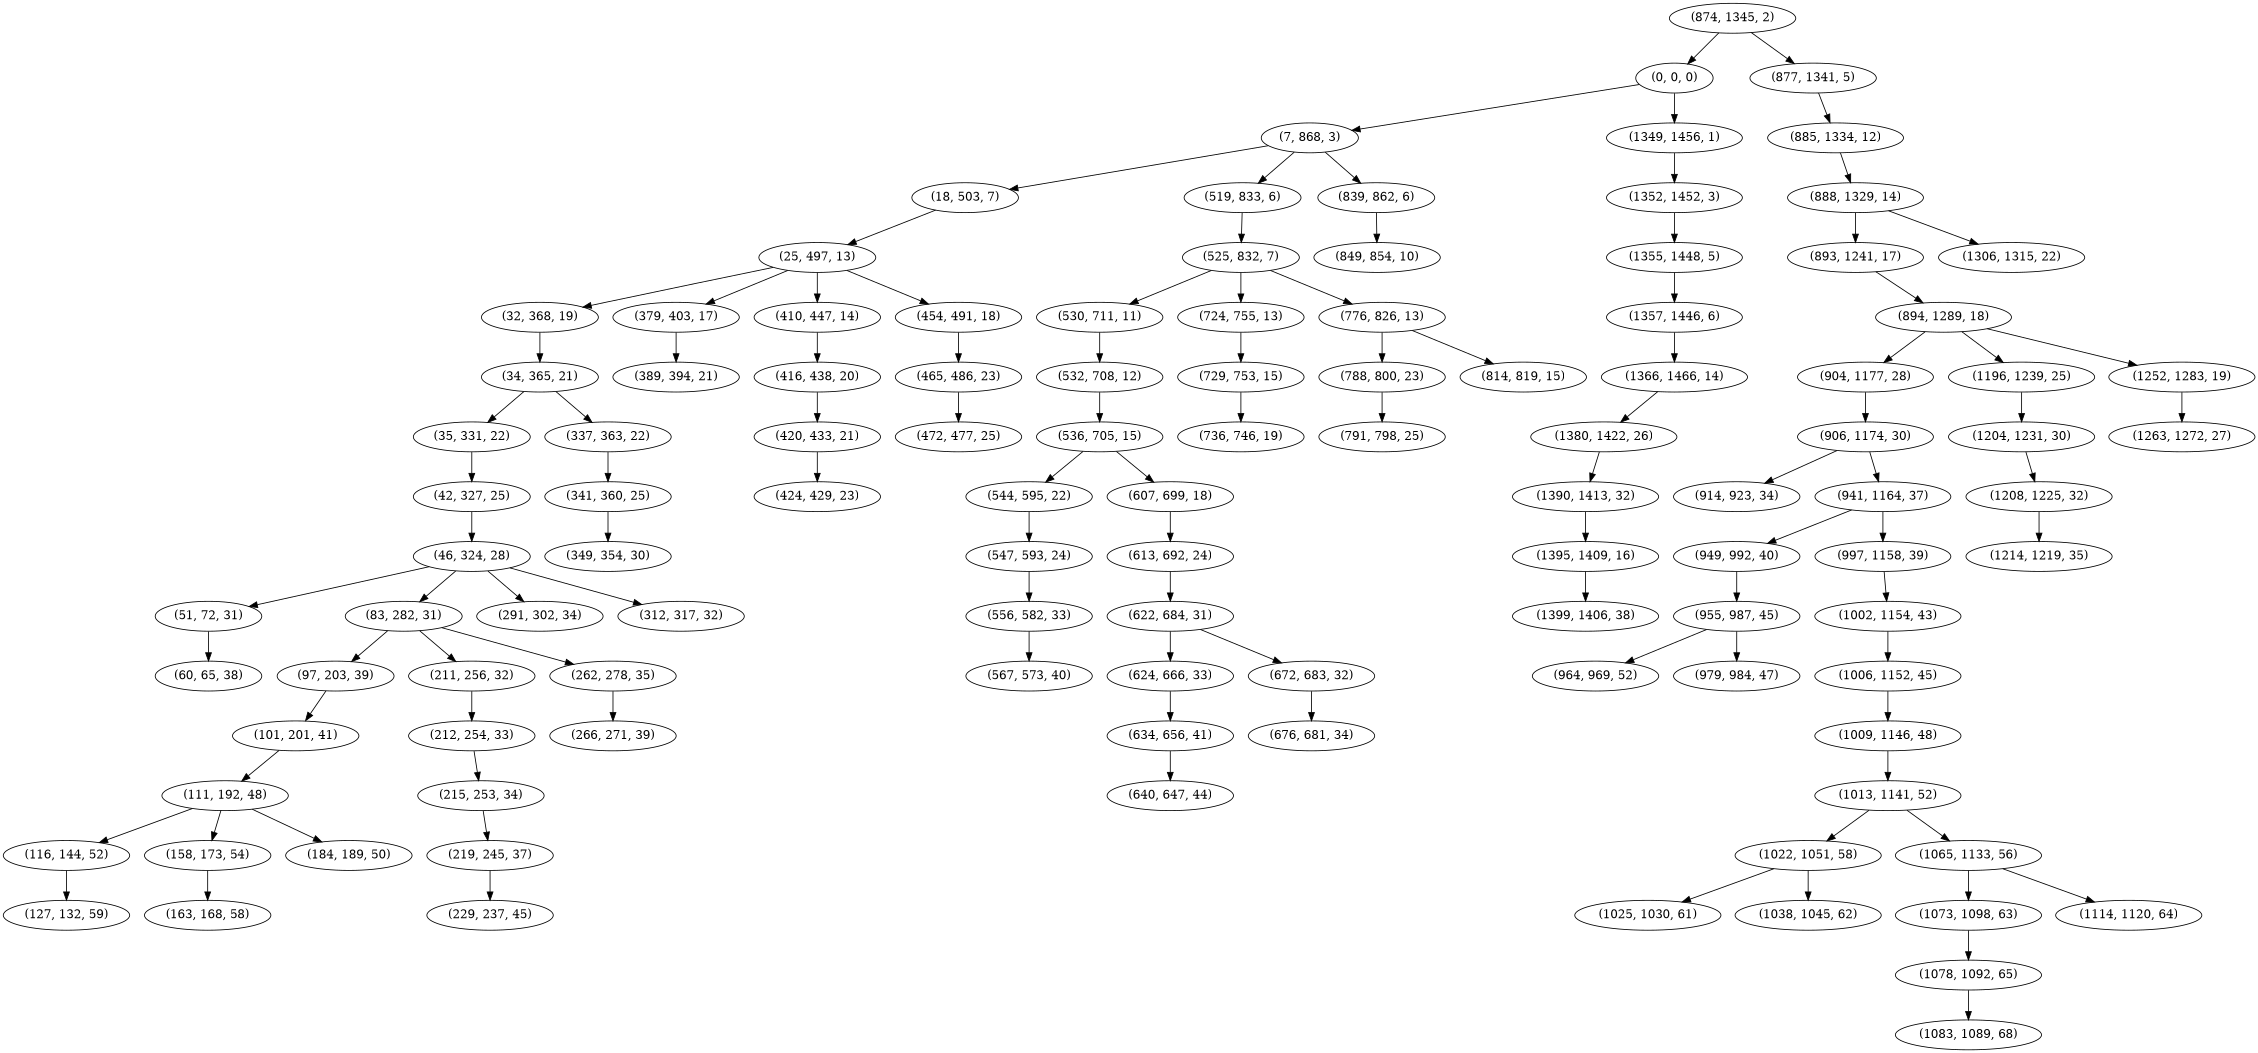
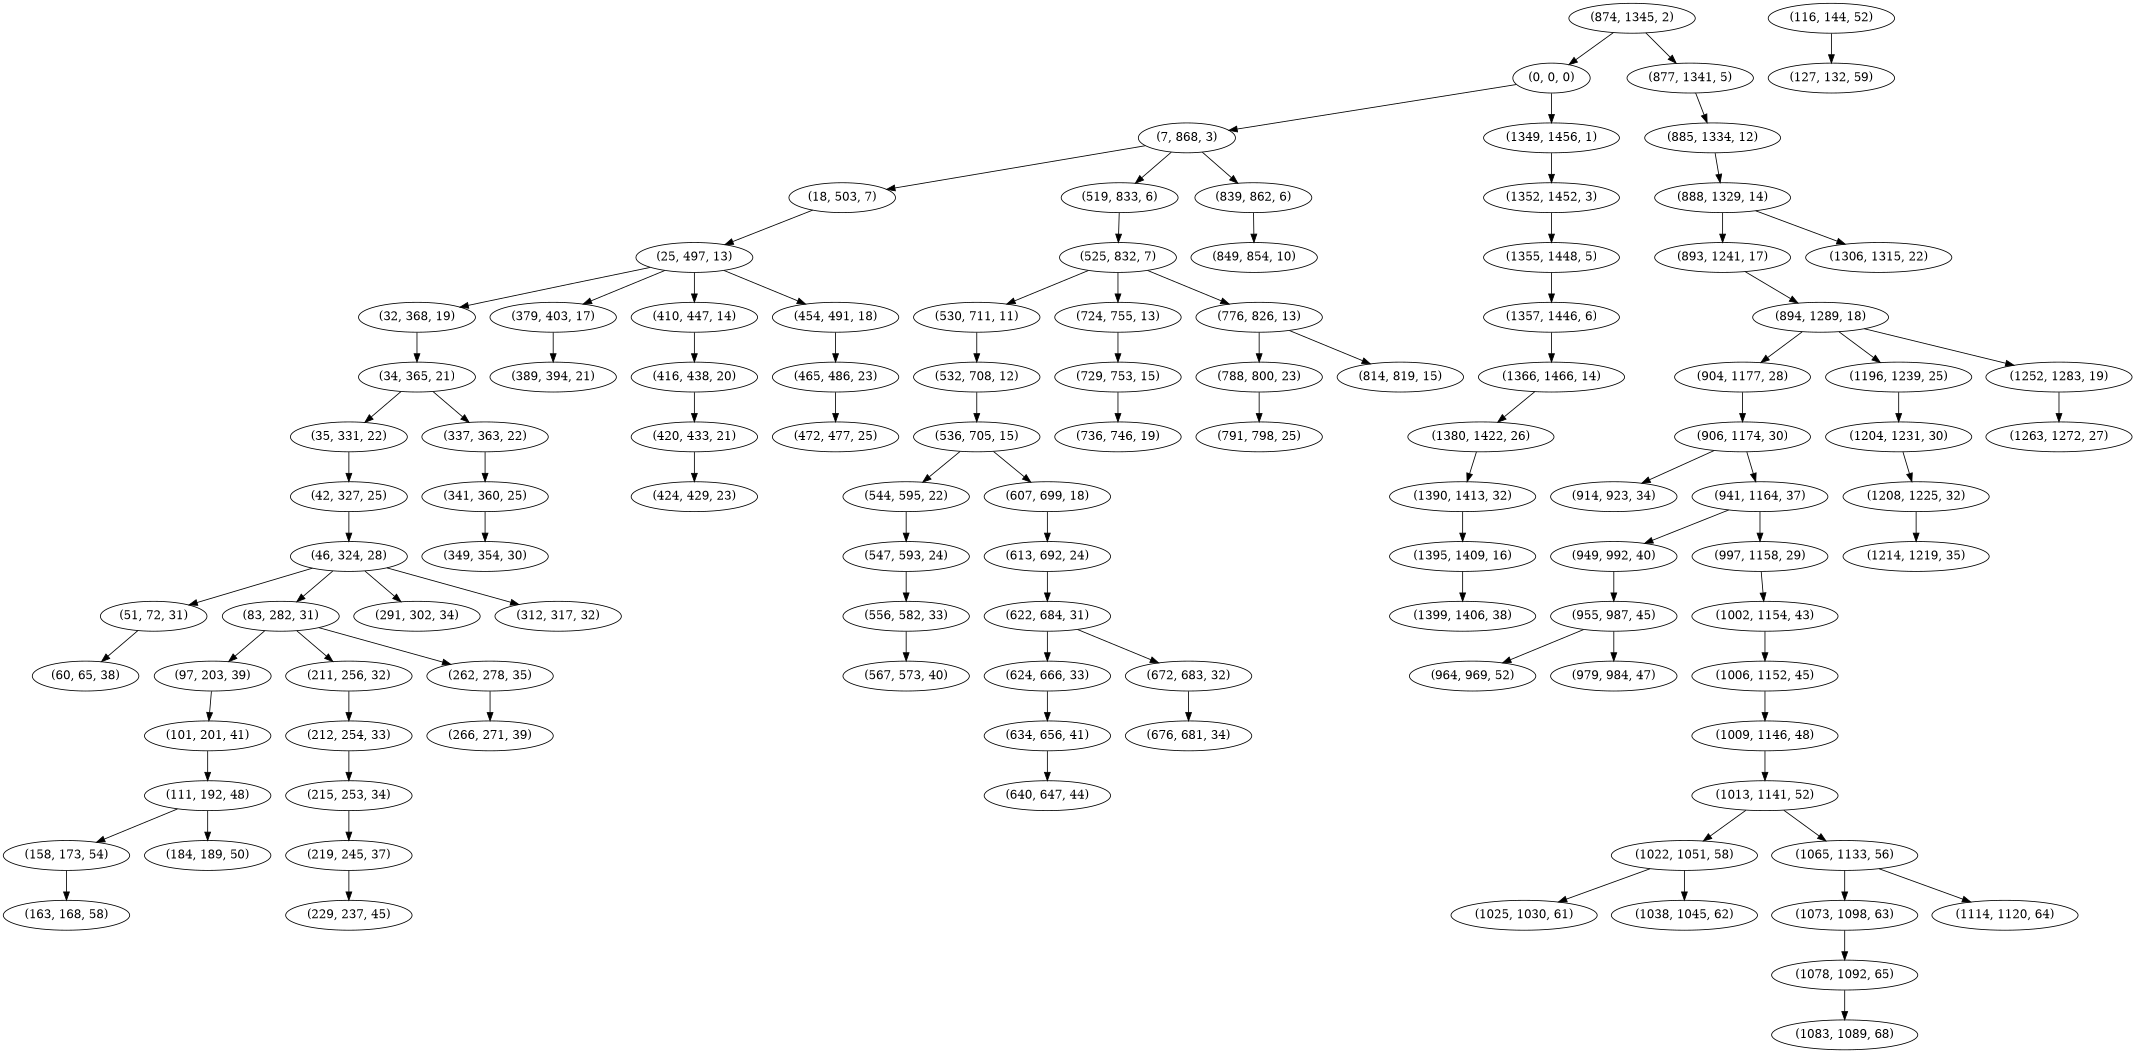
(1883, 556) -> (1760, 556)
(150, 824) -> none
